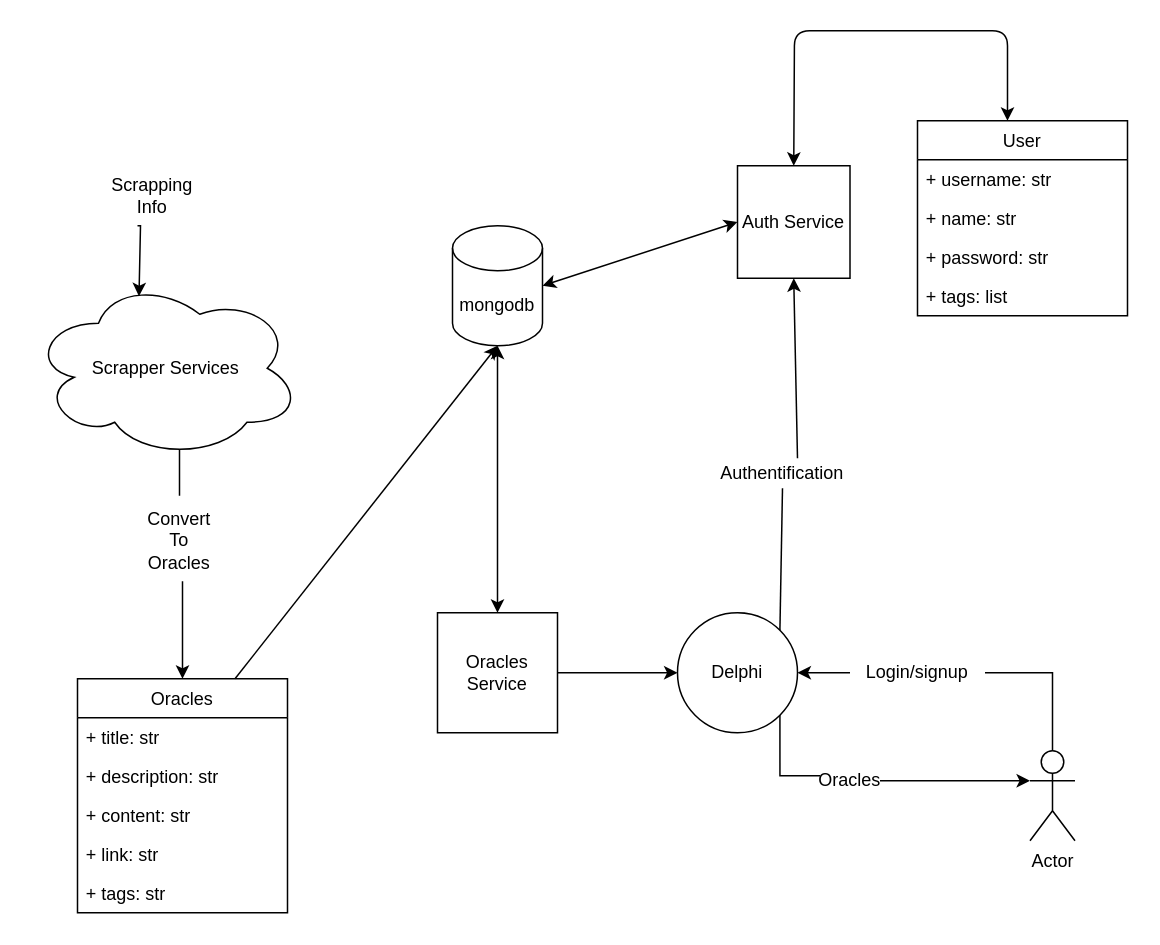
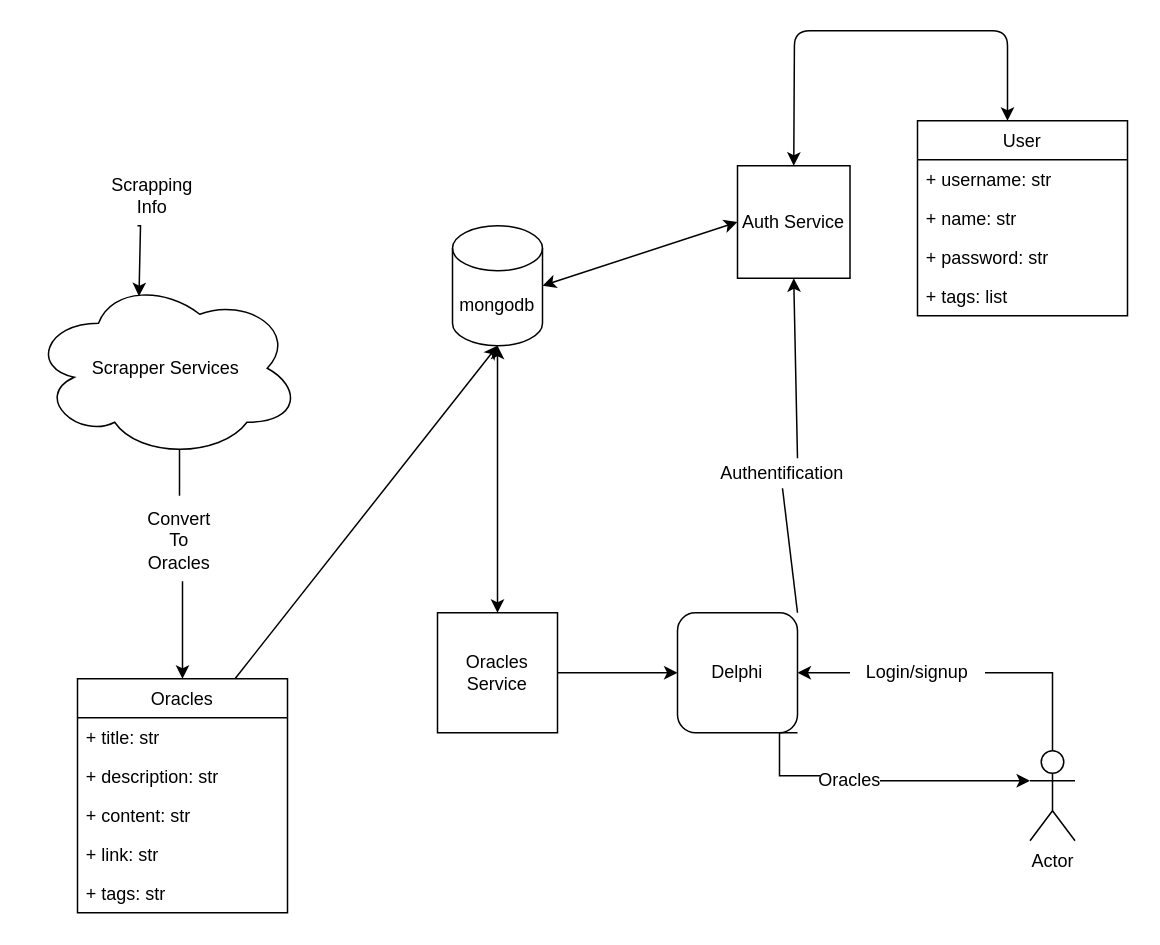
(737, 673) -> (737, 673)
